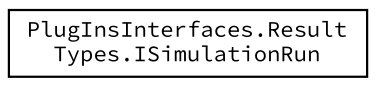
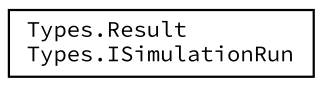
(188, 43) -> (161, 43)
